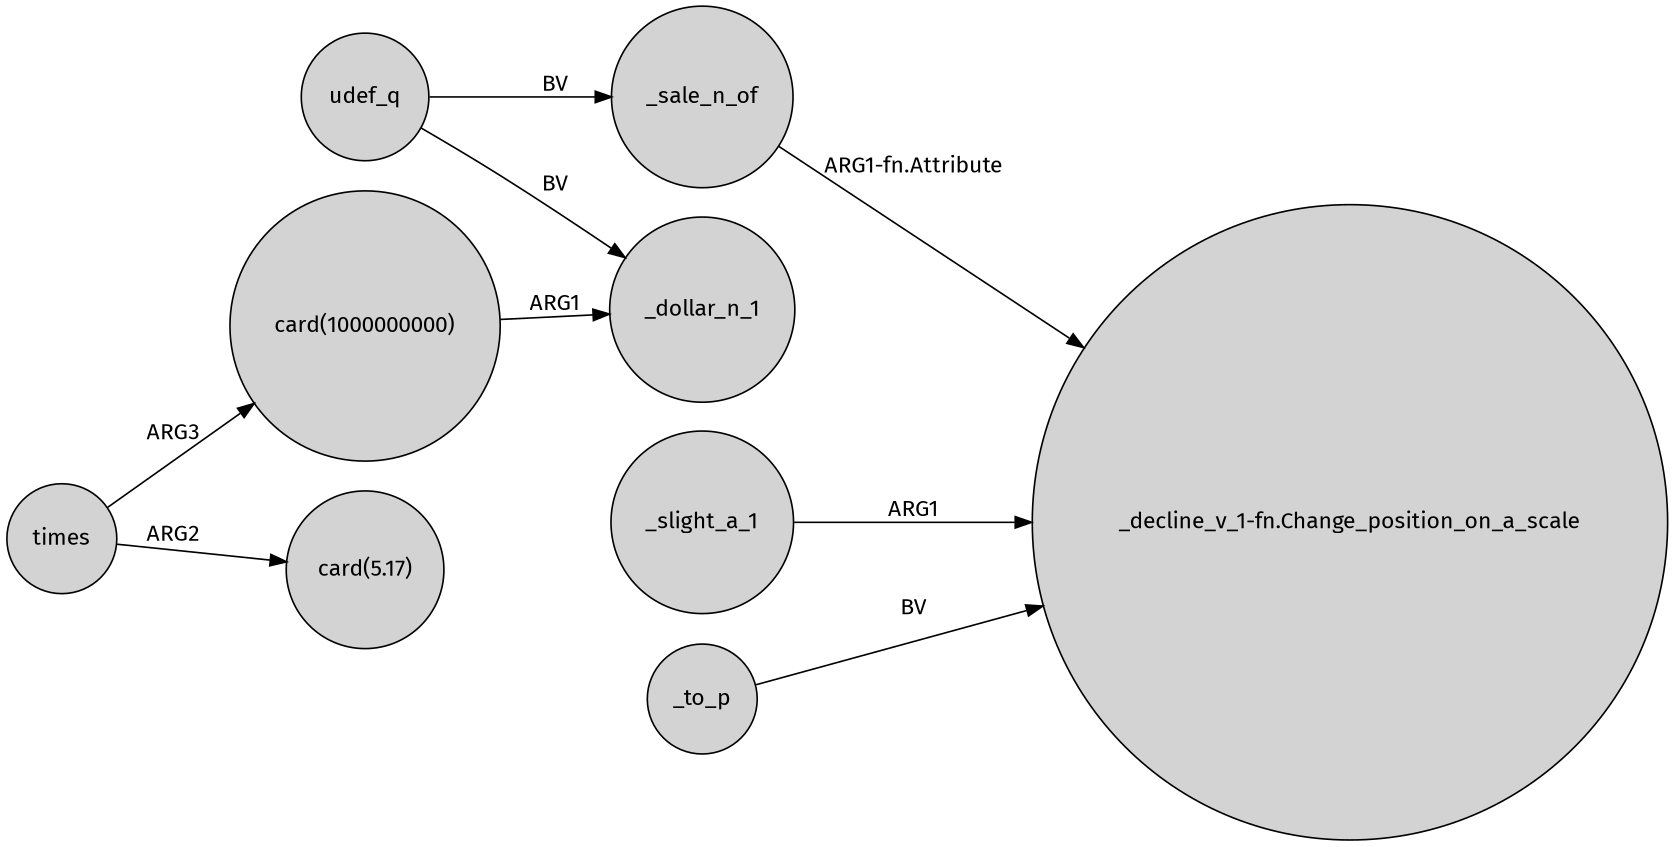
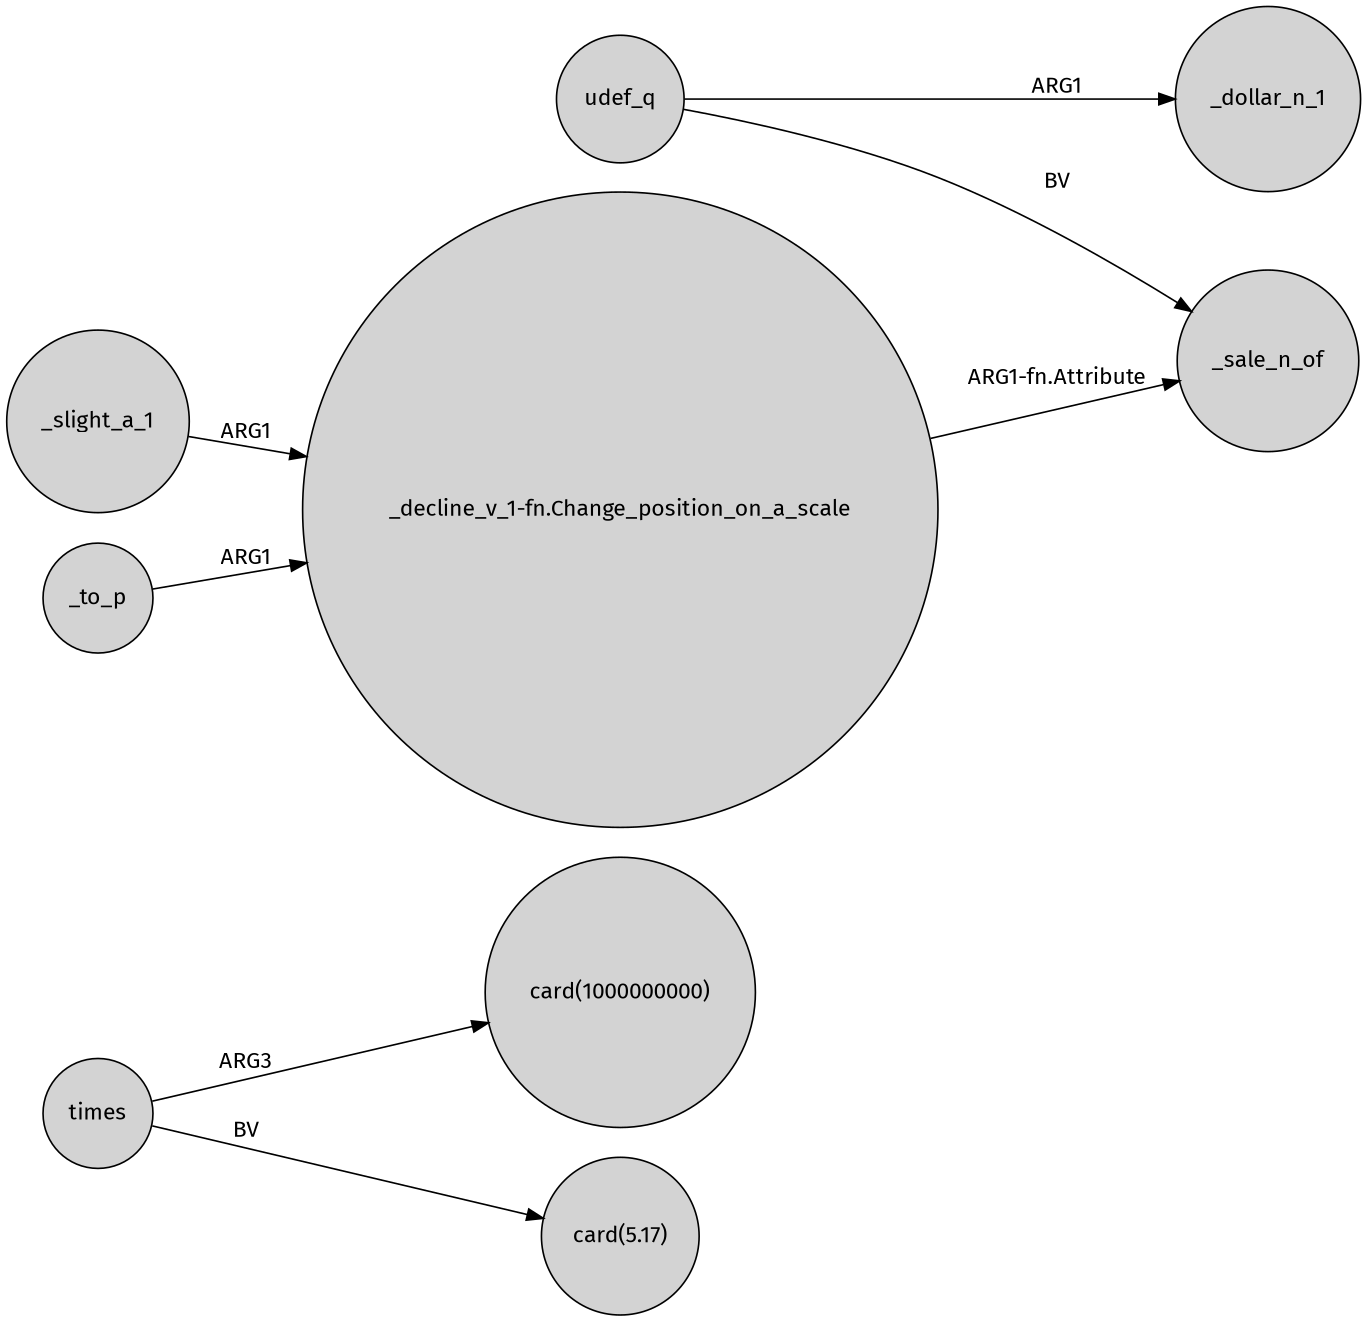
(555, 184) -> (1057, 87)
(924, 242) -> (1047, 412)
(547, 317) -> none
(174, 535) -> (246, 1131)
(913, 608) -> (246, 558)
